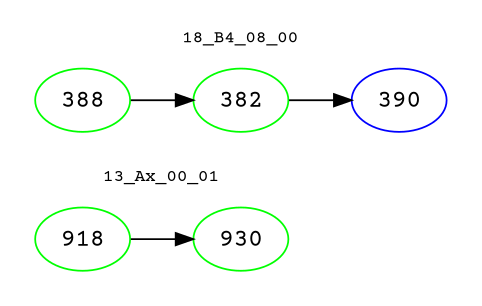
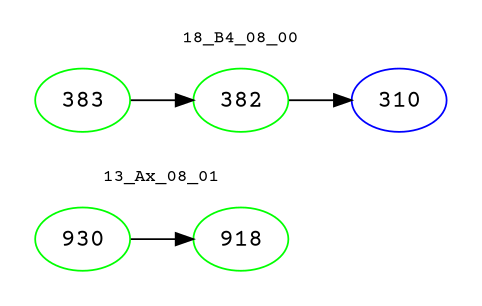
(83, 100) -> (83, 100)
(399, 100) -> (399, 100)
(162, 177) -> (162, 177)
(153, 239) -> (153, 239)
